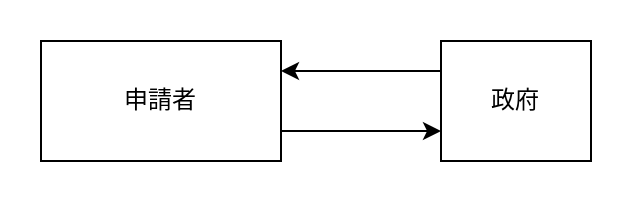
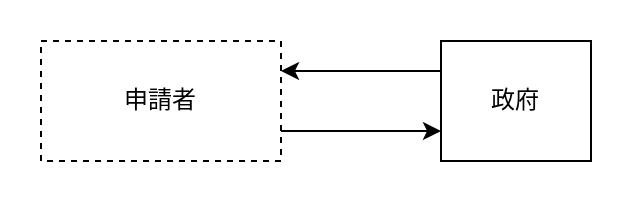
(161, 101) -> (161, 101)
